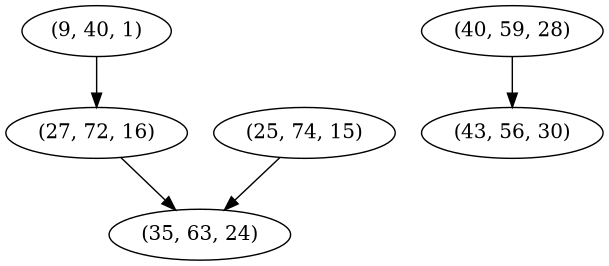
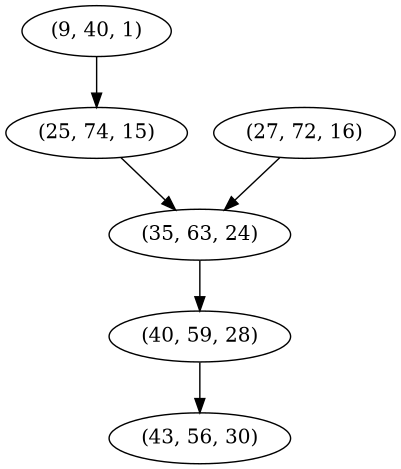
(97, 75) -> (97, 75)
none -> (200, 279)
